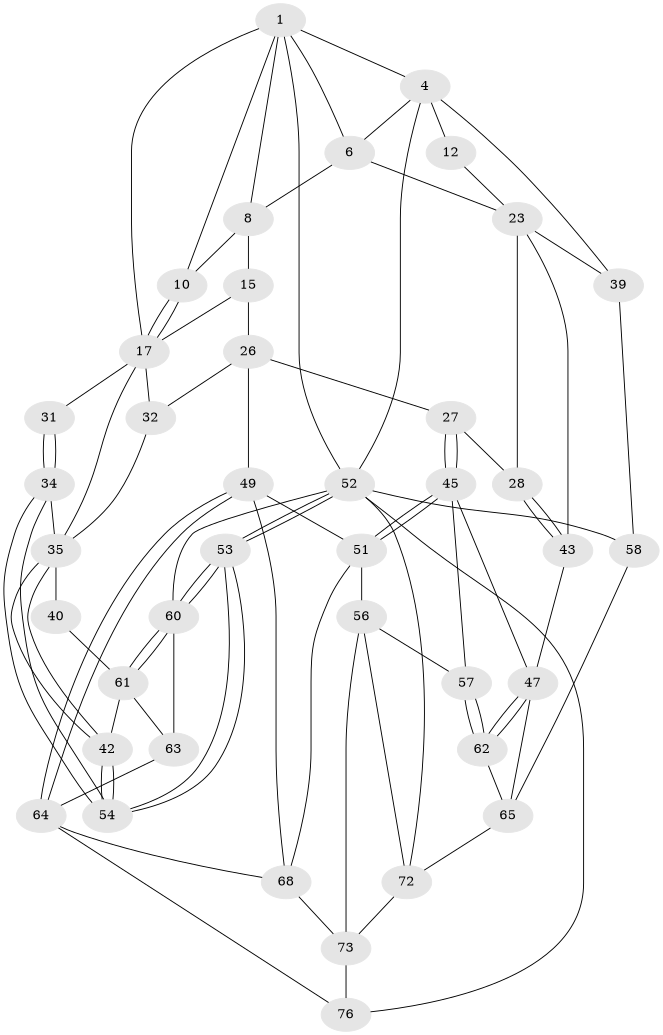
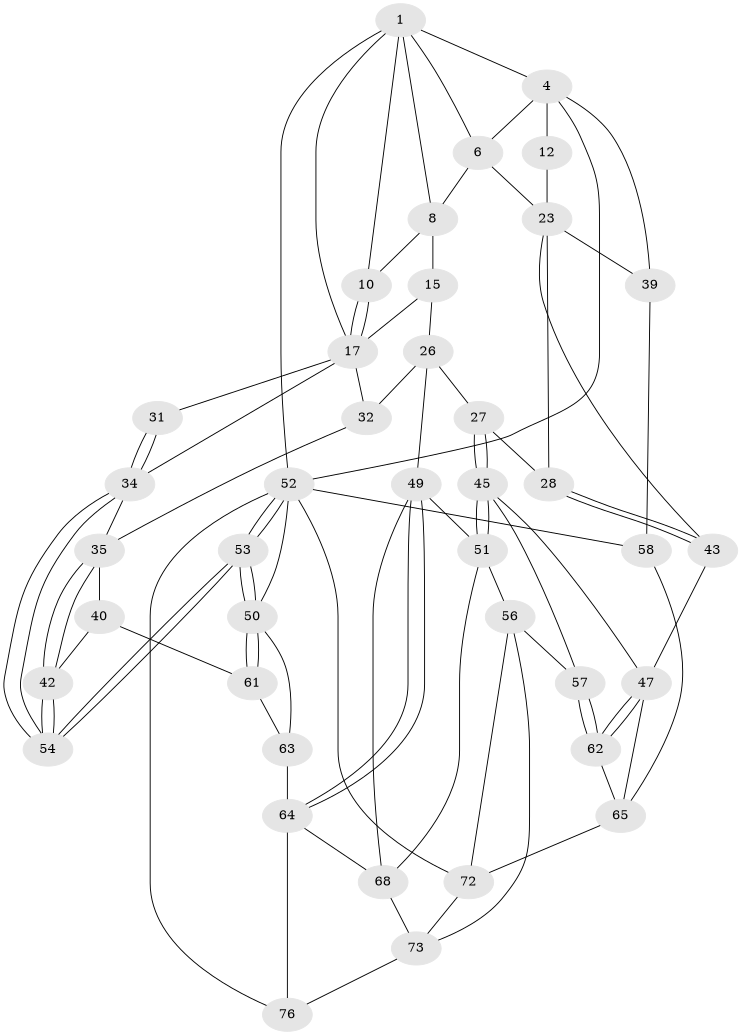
(100, 451) -> (241, 418)
(174, 617) -> (252, 617)
(115, 716) -> (74, 650)
